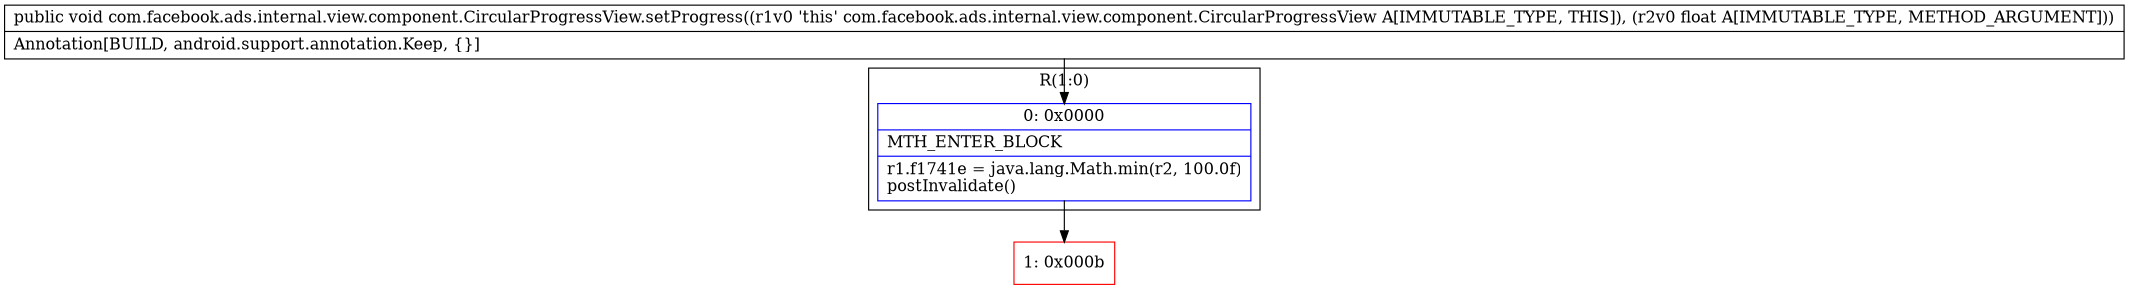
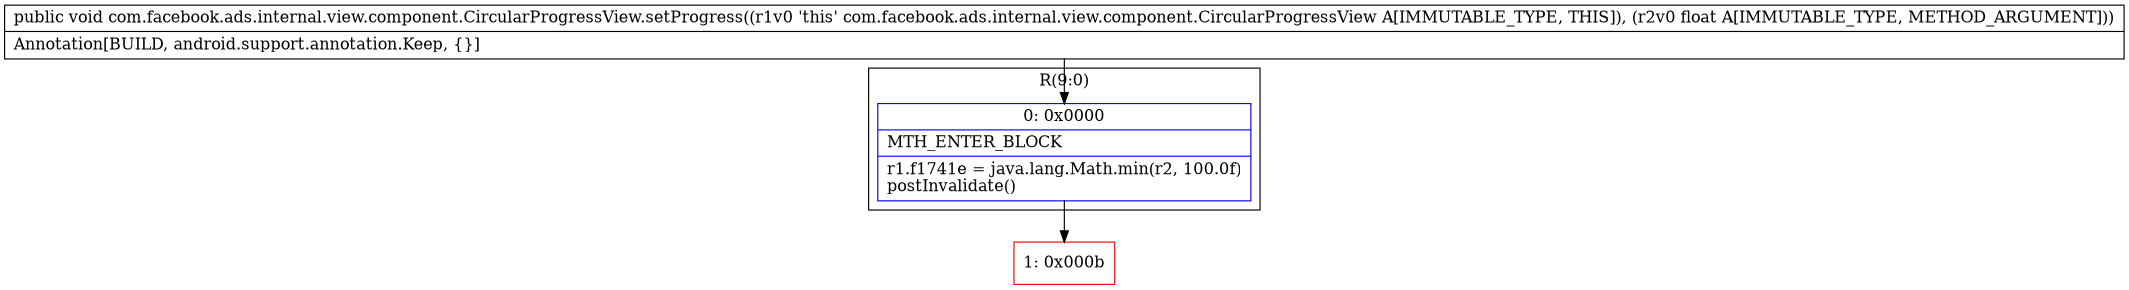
(1064, 81) -> (1064, 81)
